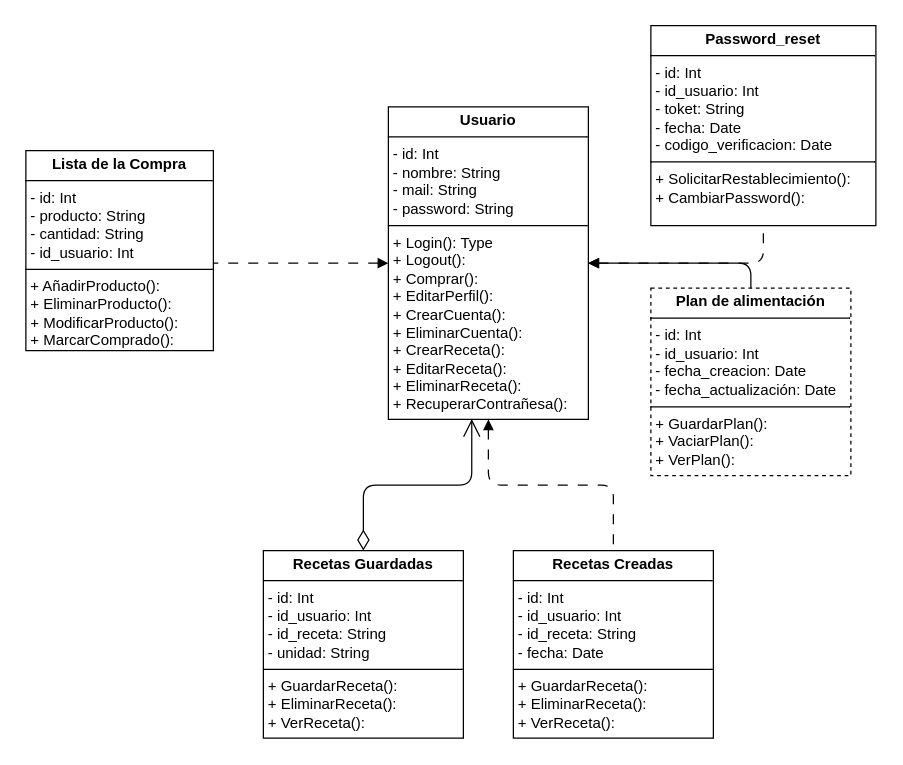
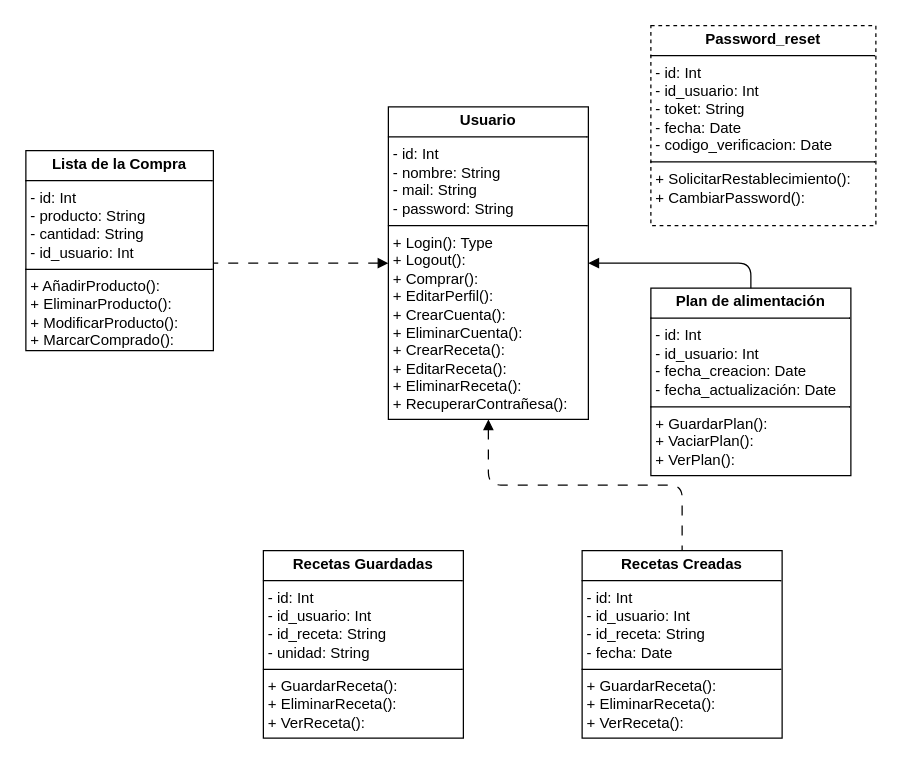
(763, 126) -> (763, 126)
(757, 262) -> none
(751, 382) -> (751, 382)
(426, 485) -> none
(613, 644) -> (682, 644)
